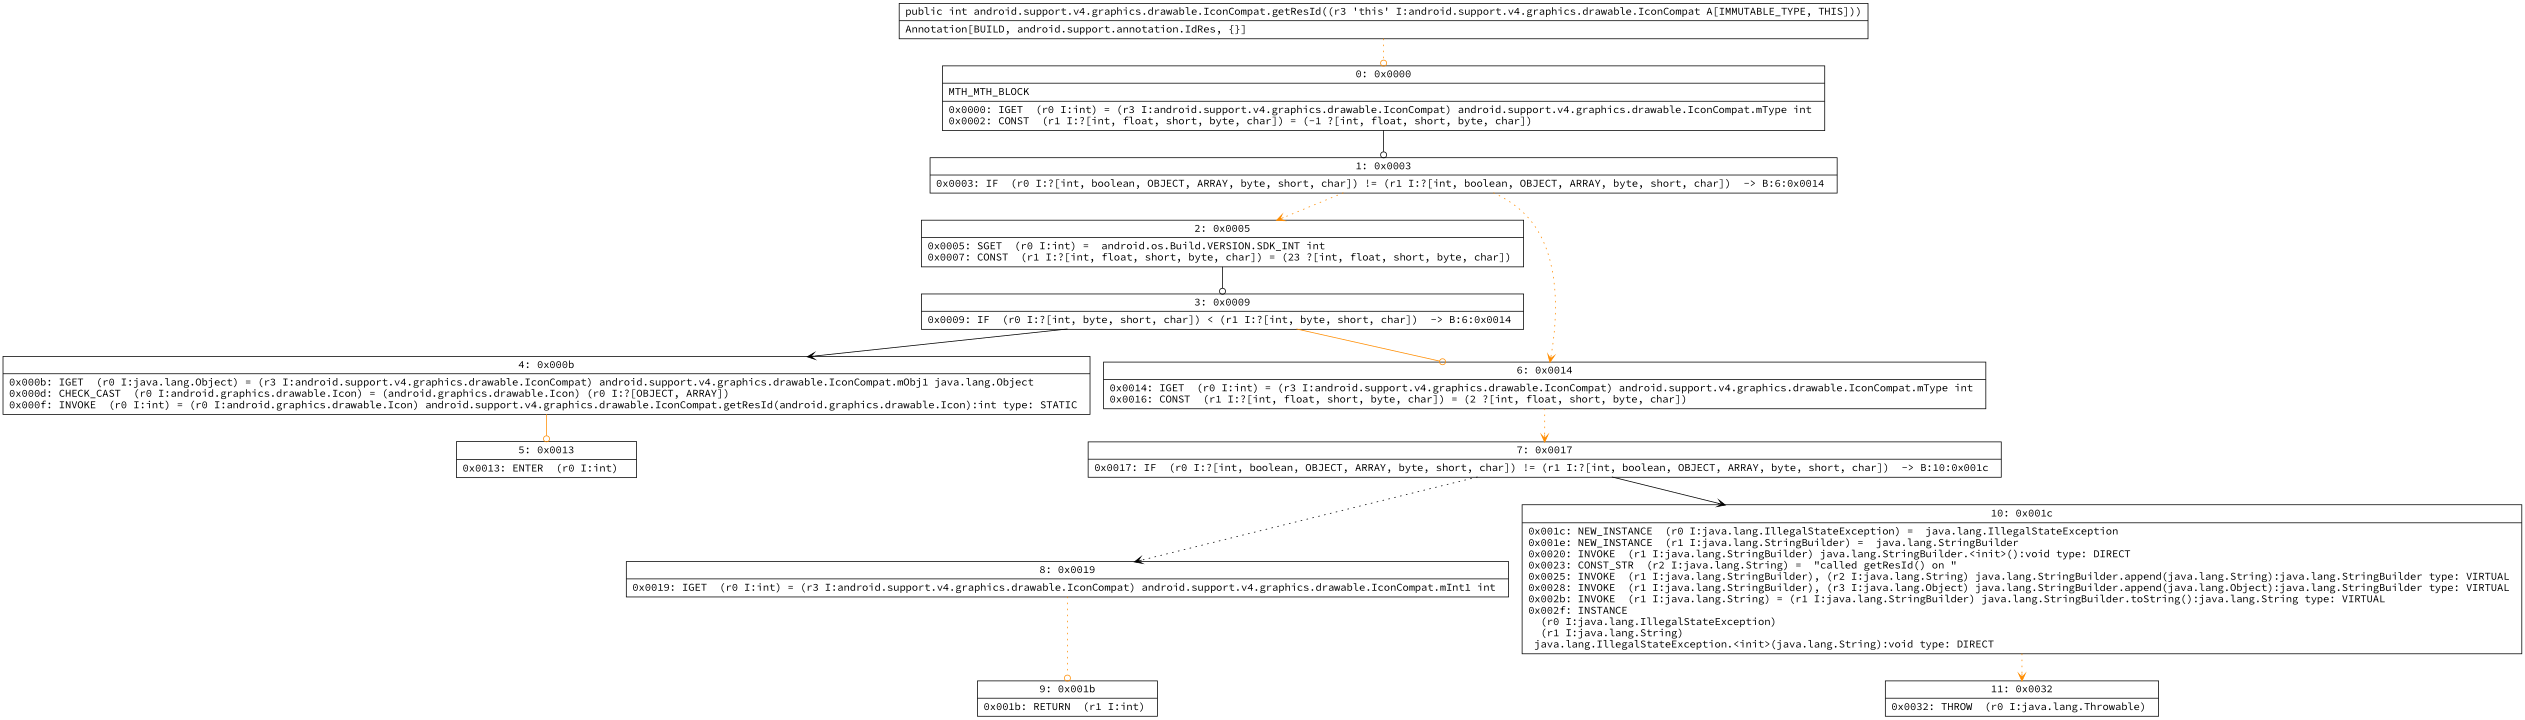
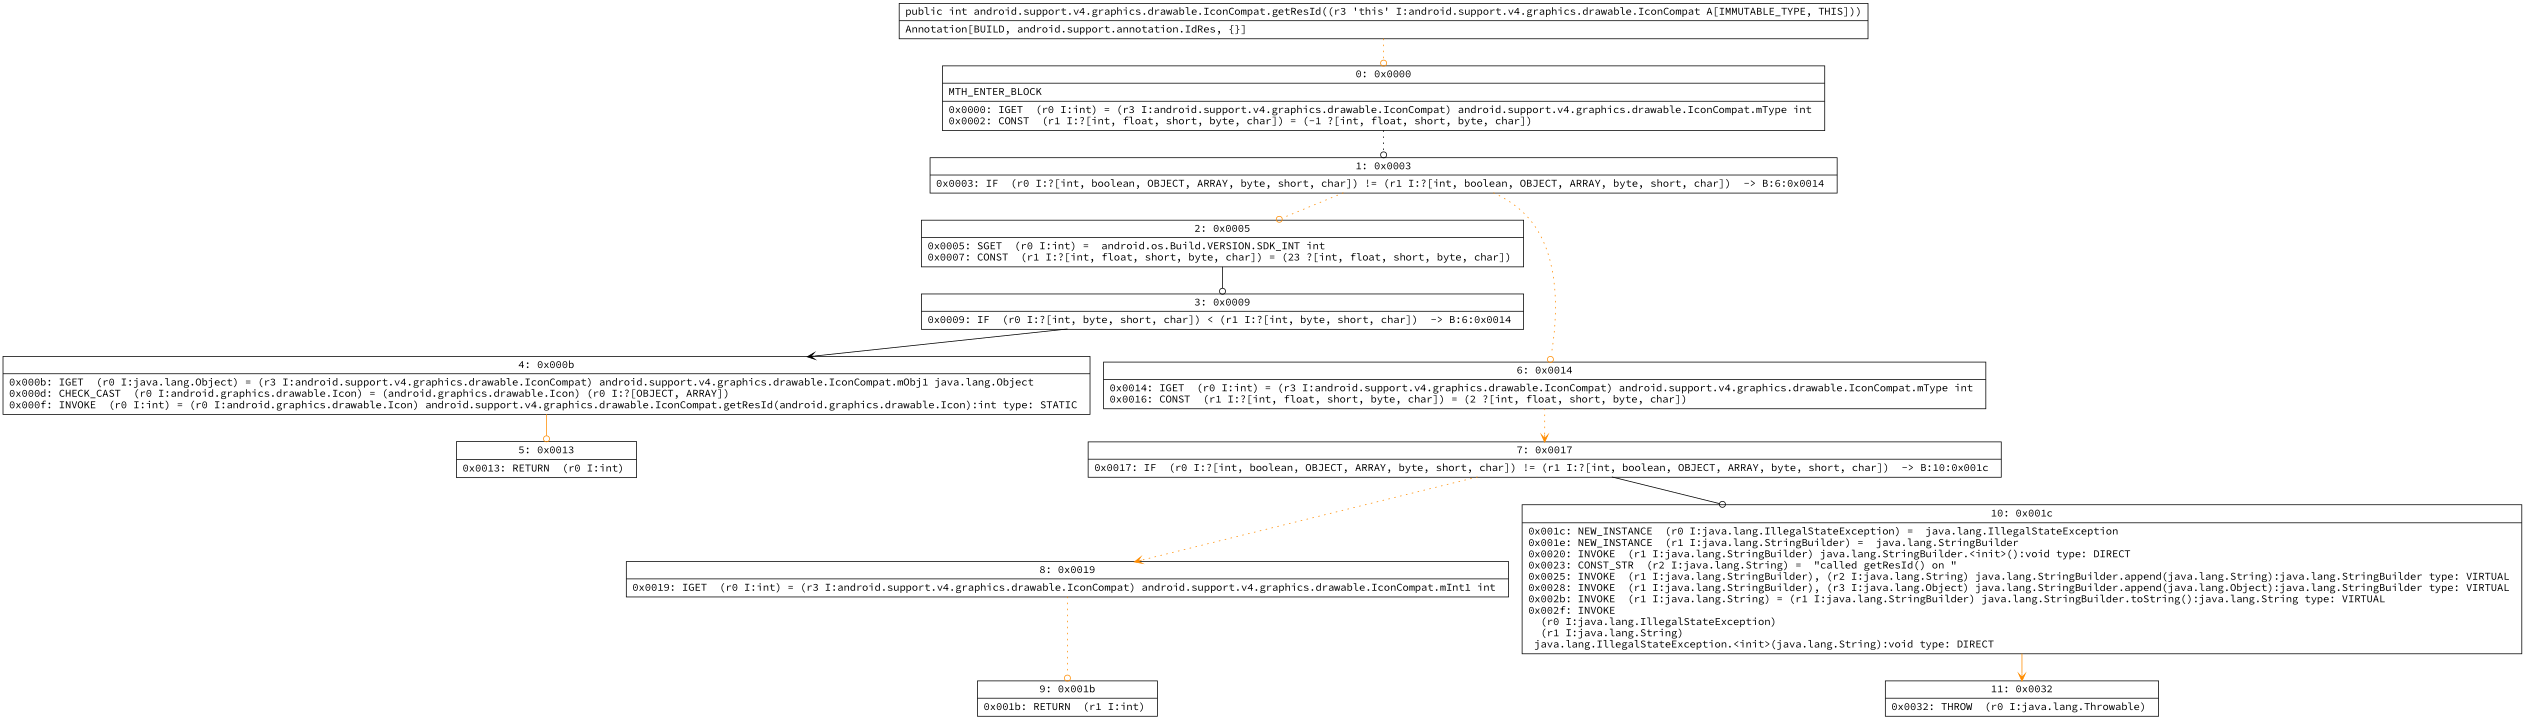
(989, 92) -> (995, 92)
(1384, 141) -> (1384, 141)
(1313, 205) -> (1313, 205)
(1550, 262) -> (1550, 262)
(1368, 345) -> none
(544, 468) -> (547, 468)
(1666, 490) -> (1666, 490)
(1310, 519) -> (1310, 519)
(1584, 611) -> (1578, 611)
(2022, 664) -> (2022, 664)
